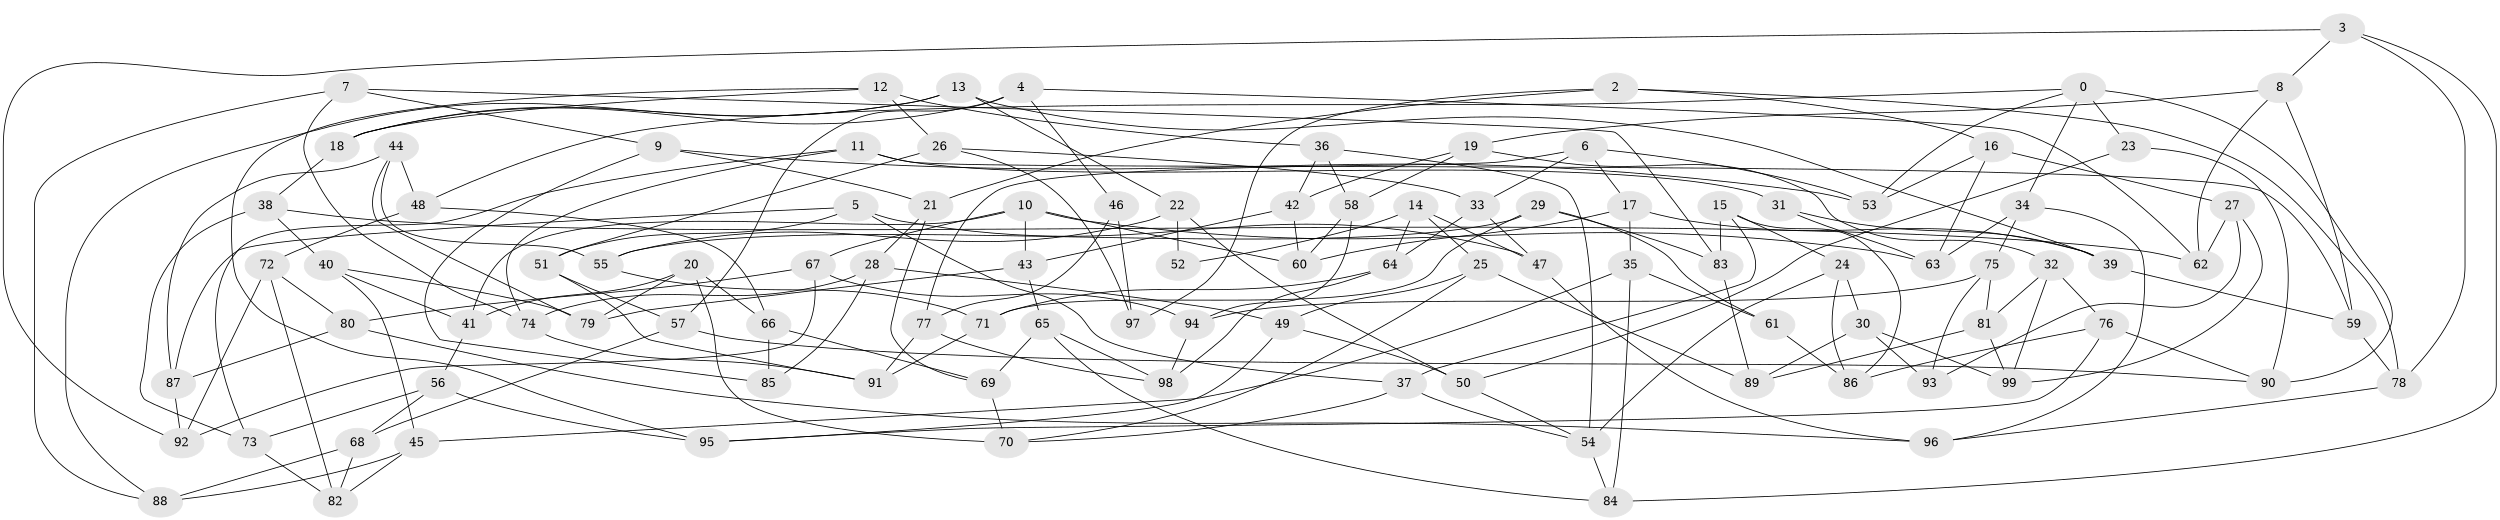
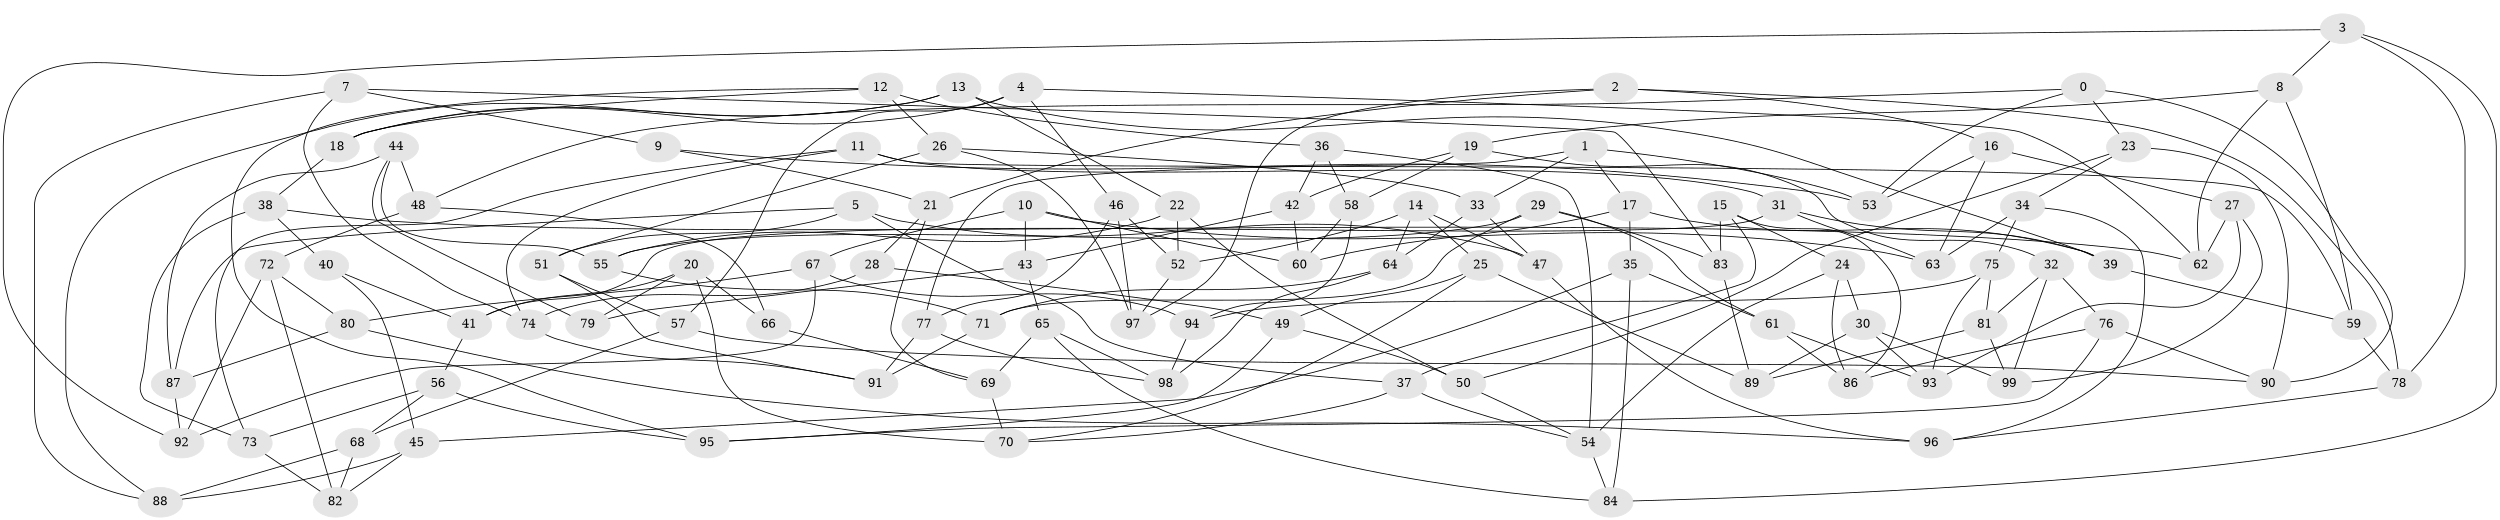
(1585, 147) -> (1585, 147)
(2051, 151) -> (2068, 181)
(721, 221) -> (1116, 229)
none -> (1156, 244)
(466, 290) -> none
none -> (1156, 295)
none -> (1848, 353)
(769, 384) -> none
